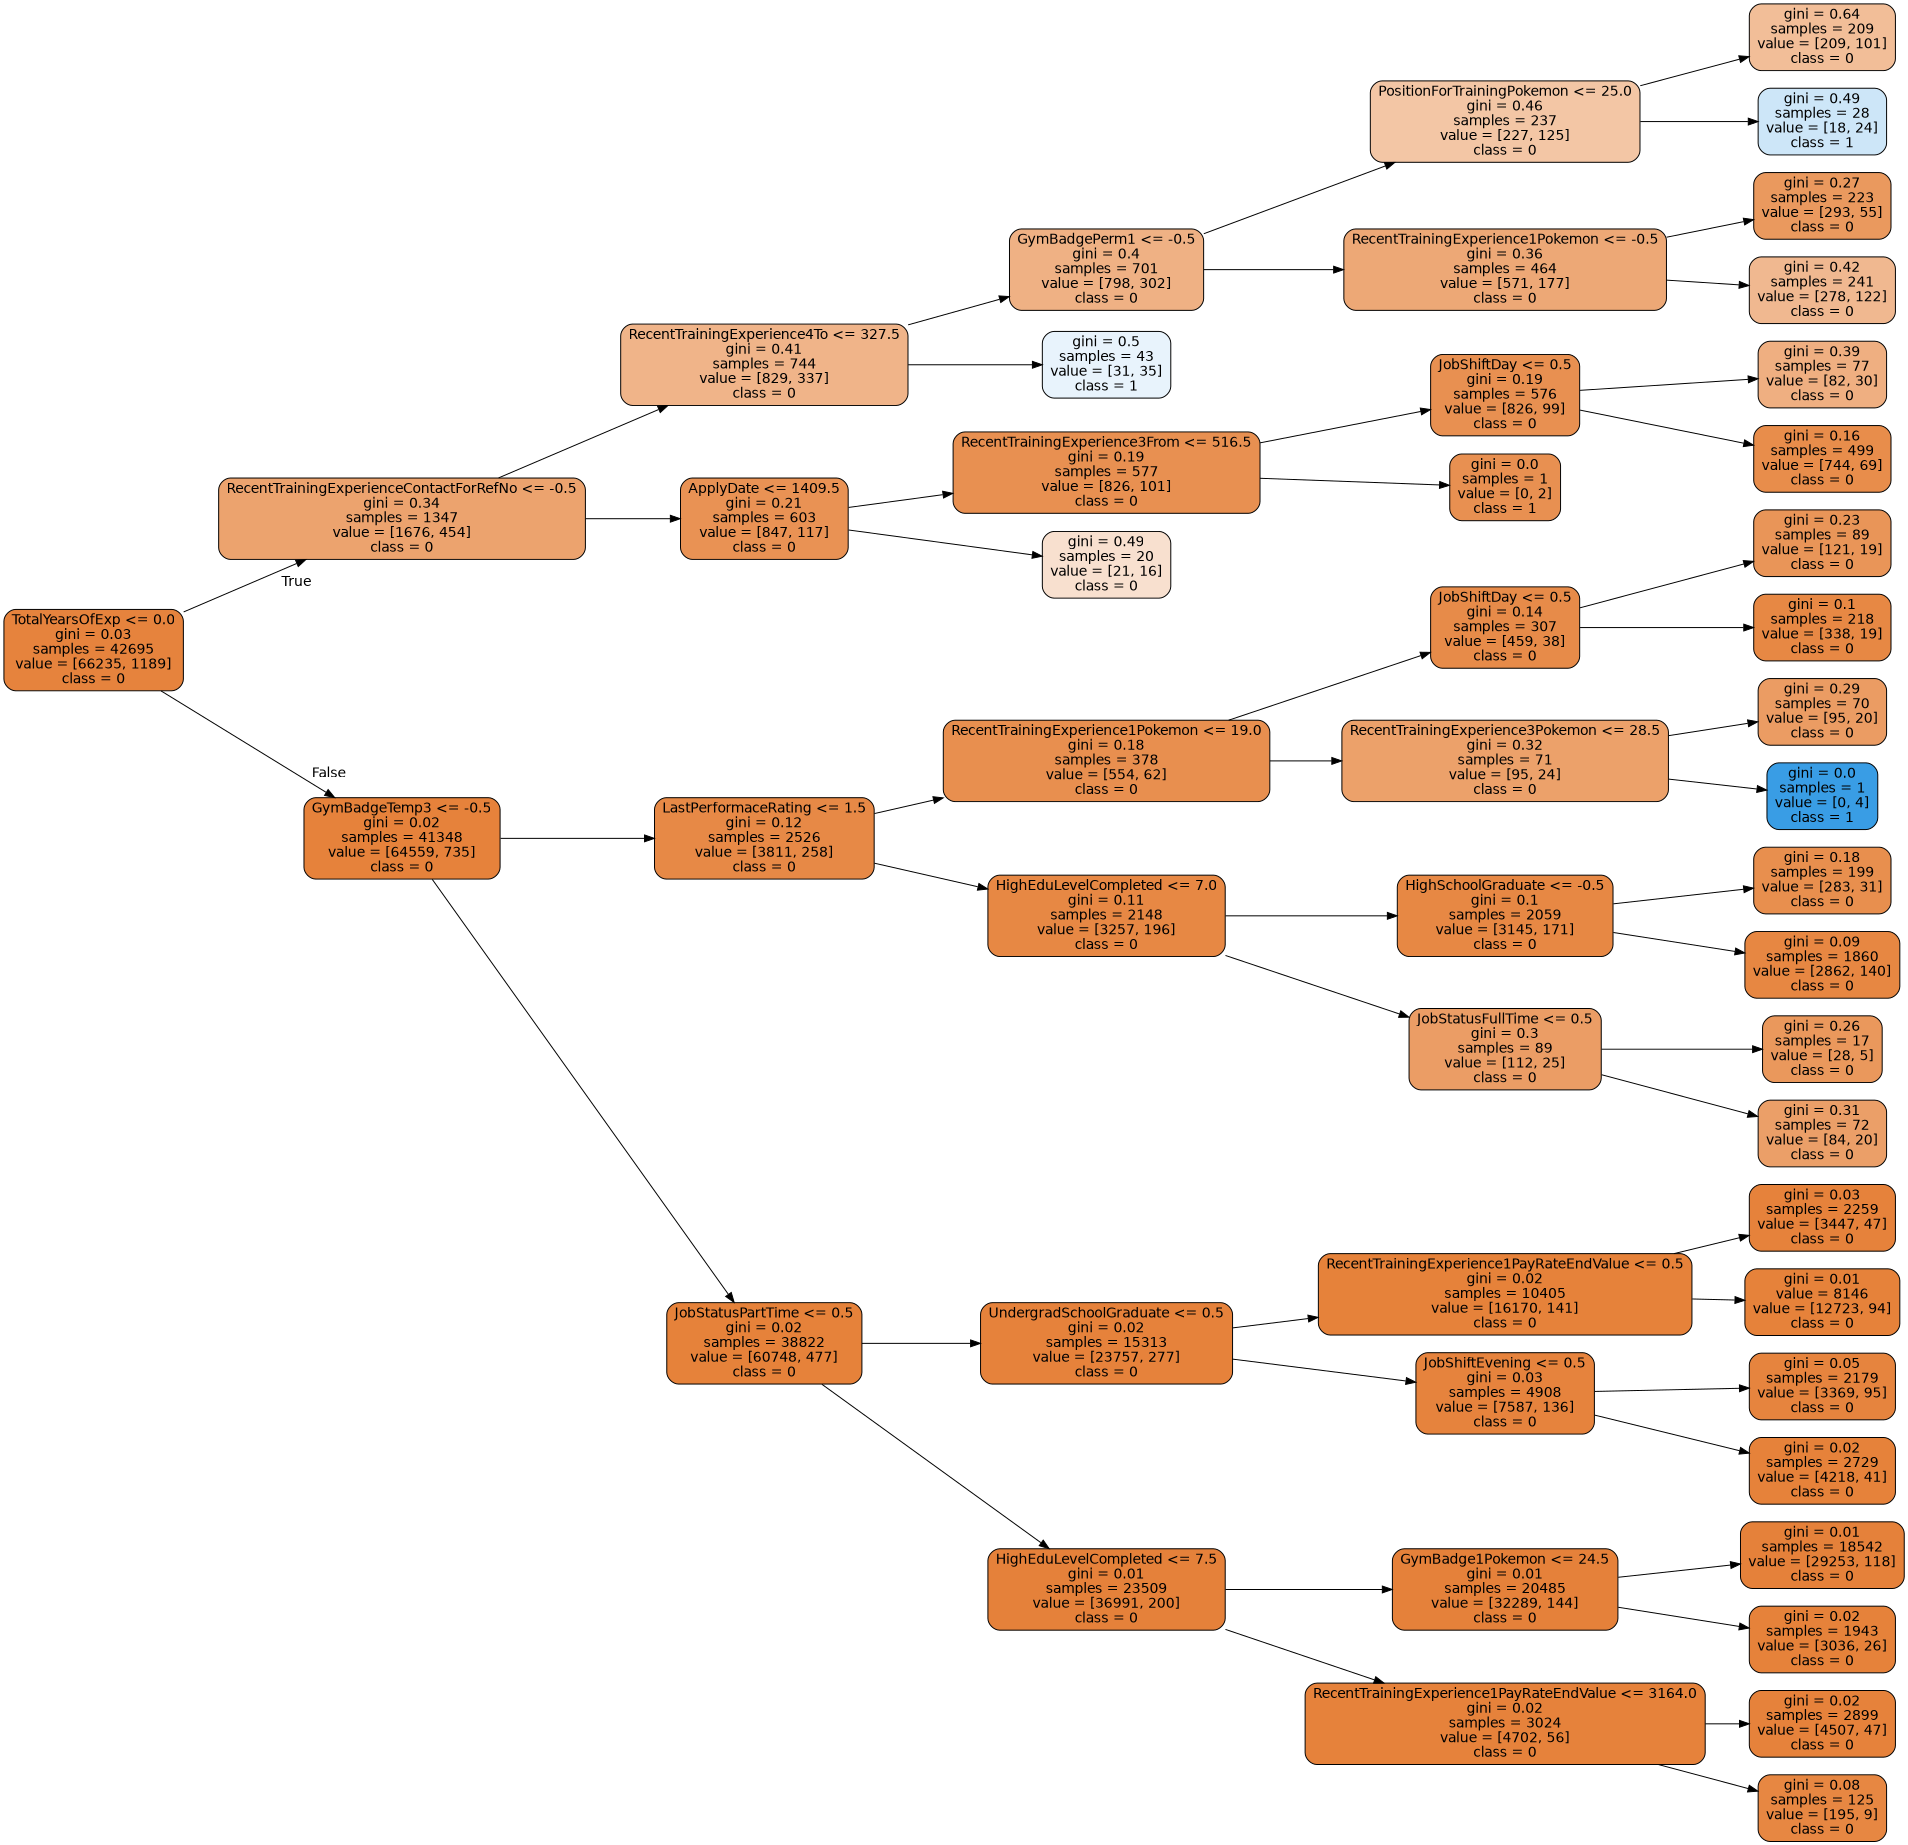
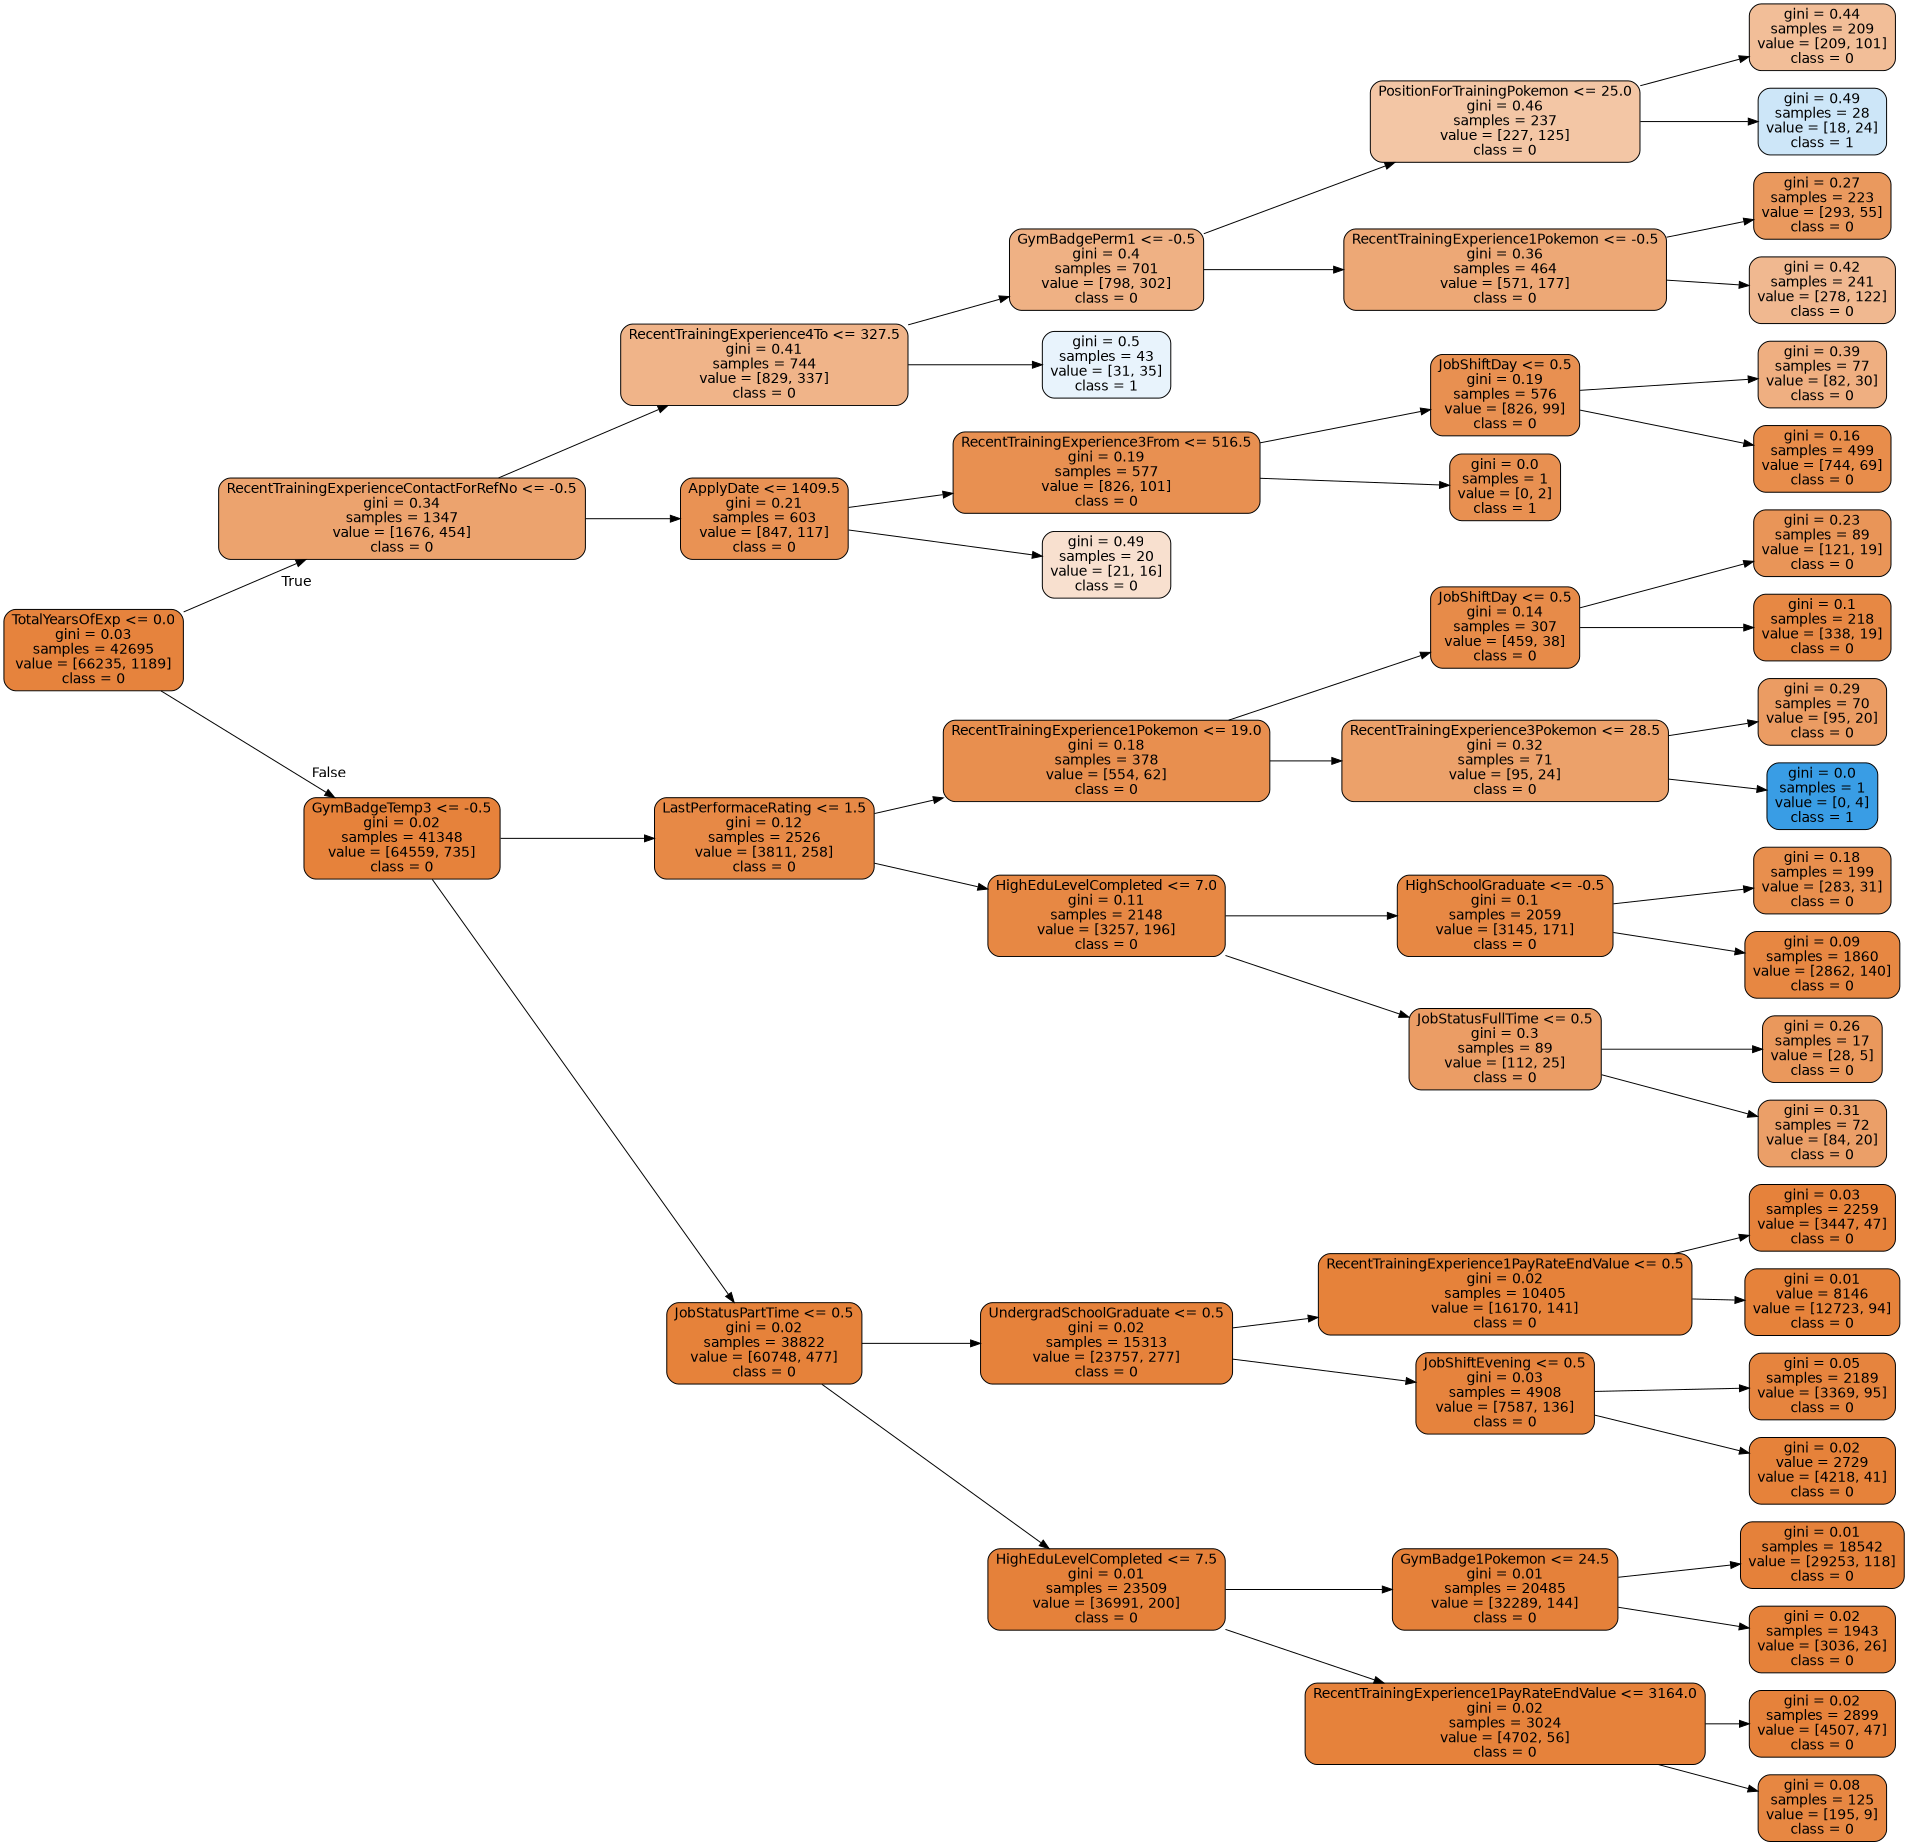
(1822, 37) -> (1822, 37)
(1822, 1387) -> (1822, 1387)
(1822, 1471) -> (1822, 1471)
